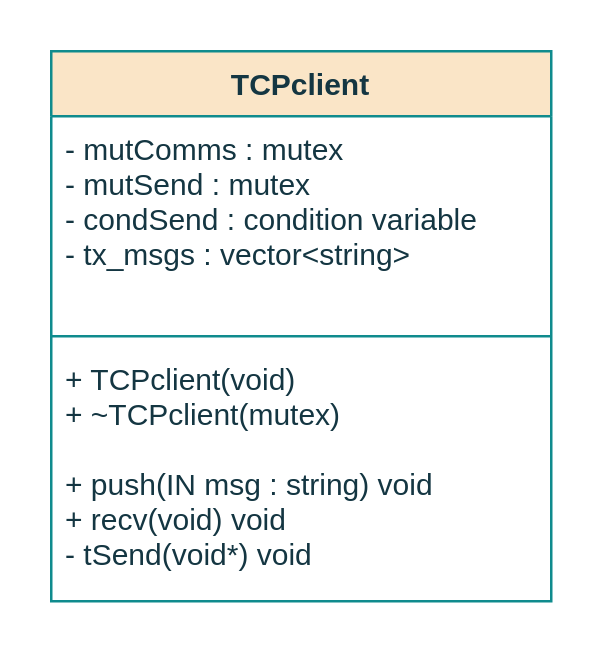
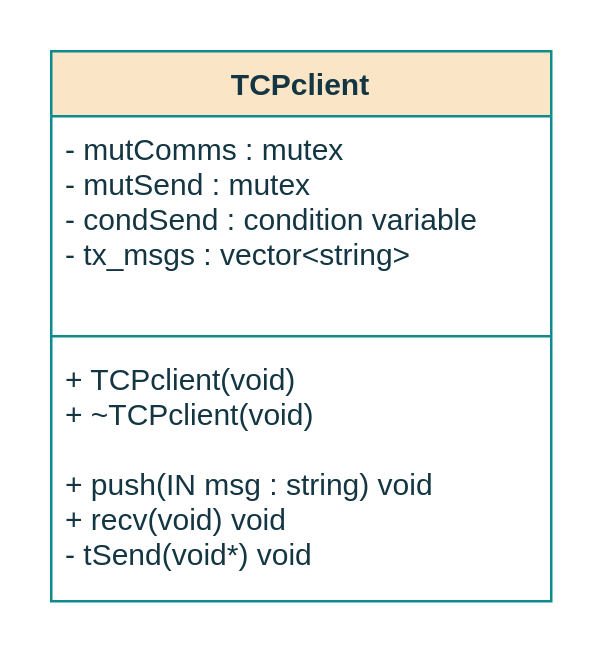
(192, 380) -> (192, 380)
